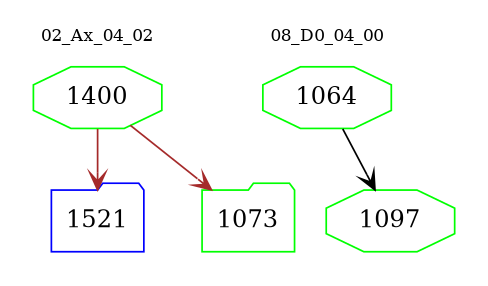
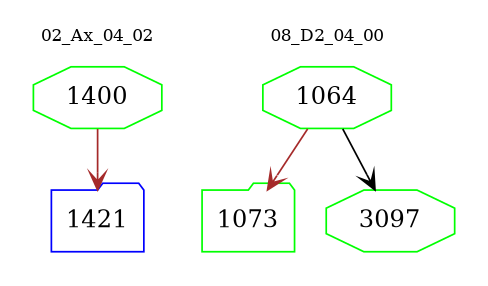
(328, 37) -> (328, 37)
(164, 152) -> (292, 152)
(98, 221) -> (98, 221)
(390, 221) -> (390, 221)
